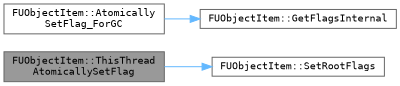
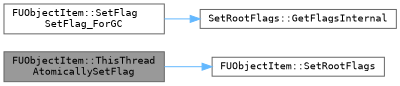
(84, 19) -> (84, 19)
(298, 19) -> (298, 19)
